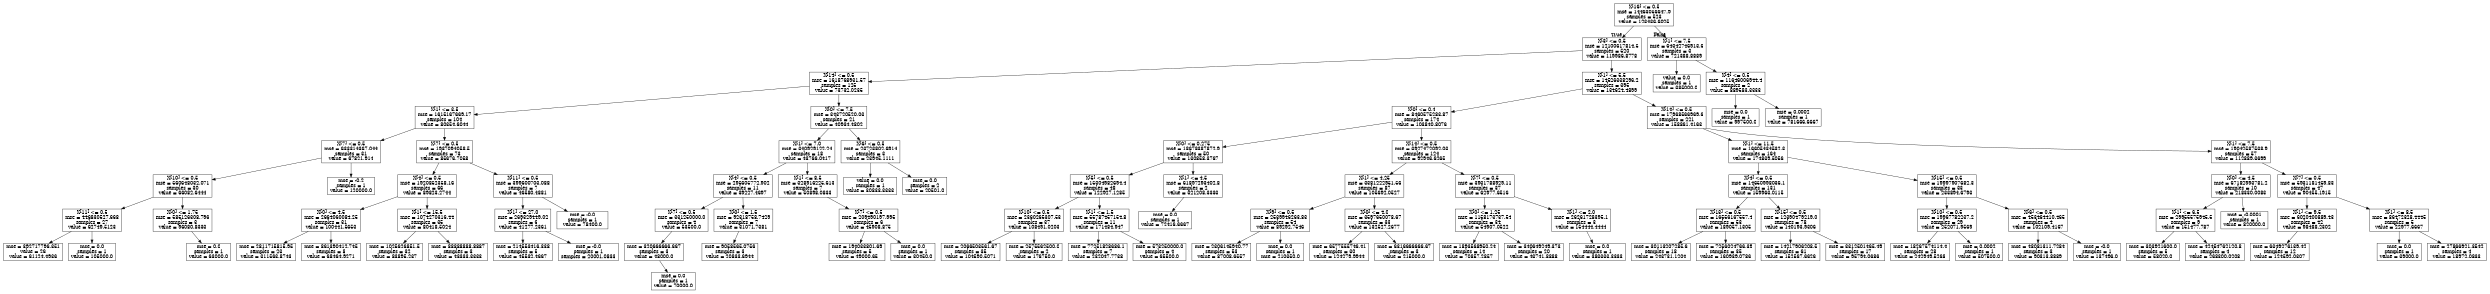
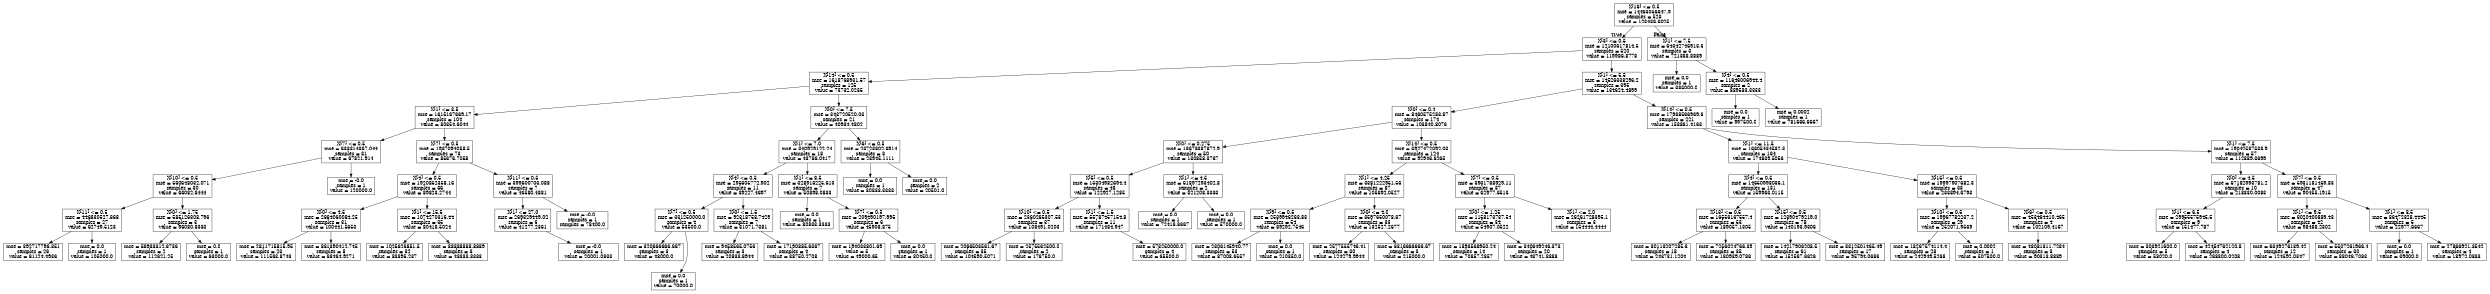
(1677, 83) -> (1677, 83)
(351, 186) -> (351, 186)
(870, 186) -> (870, 186)
(582, 220) -> (582, 220)
none -> (807, 220)
none -> (1221, 220)
(2244, 220) -> none
(33, 252) -> (33, 252)
none -> (151, 252)
(266, 252) -> (266, 252)
(458, 252) -> (458, 252)
(523, 252) -> none
(588, 252) -> (588, 252)
(730, 252) -> (730, 252)
none -> (793, 252)
(857, 252) -> (857, 252)
(1098, 252) -> none
(1280, 252) -> (1280, 252)
(1339, 252) -> (1339, 252)
(1534, 252) -> (1534, 252)
(1597, 252) -> none
(2097, 252) -> none
(2280, 252) -> (2280, 252)
none -> (2343, 252)
(663, 265) -> (688, 251)
